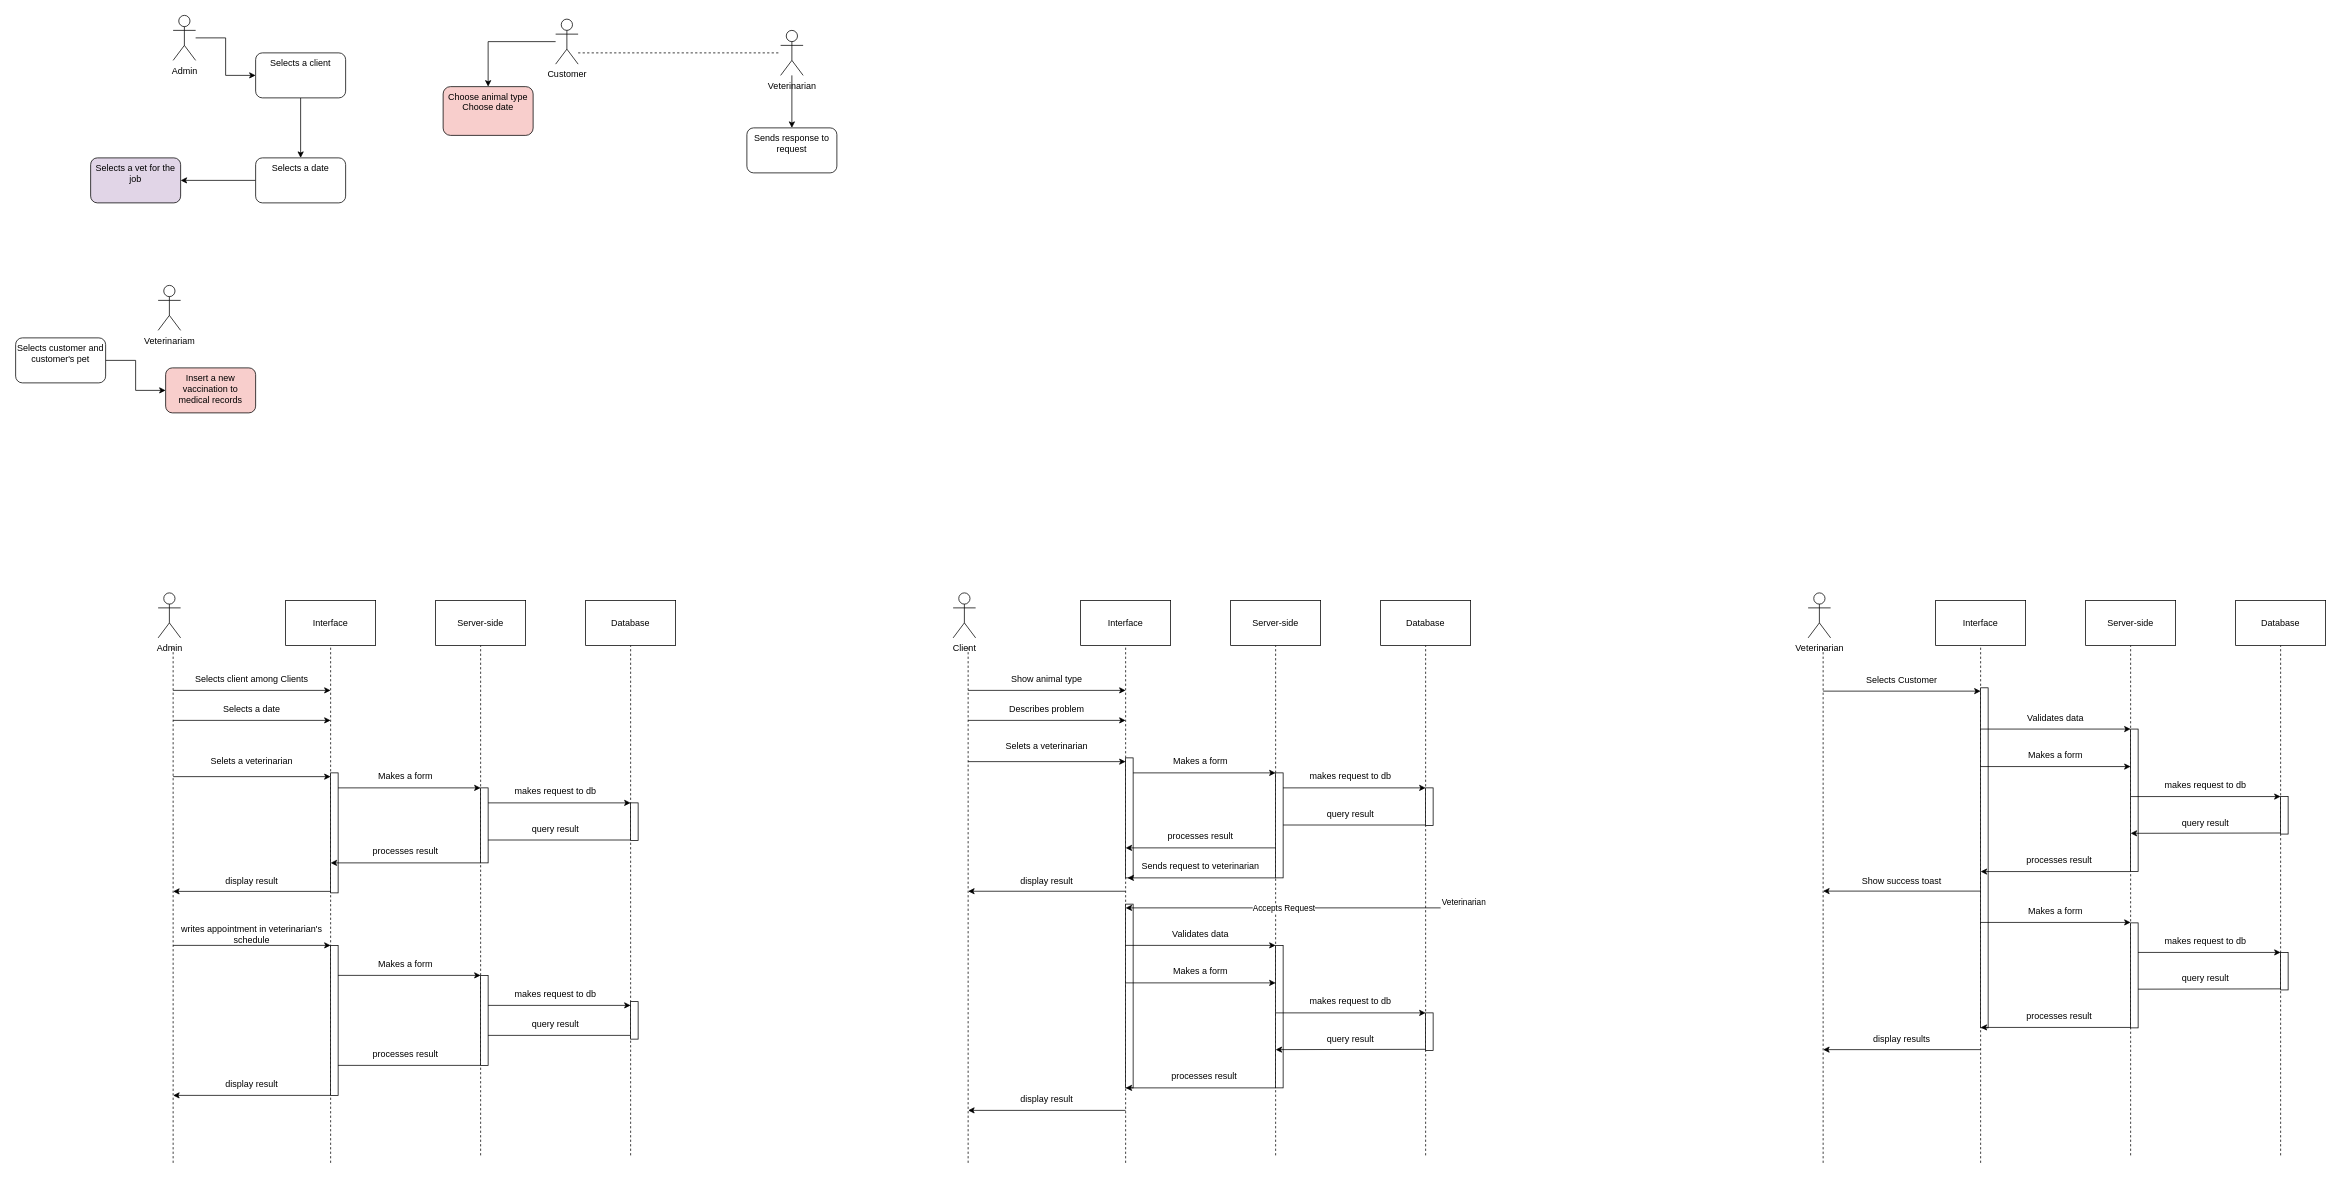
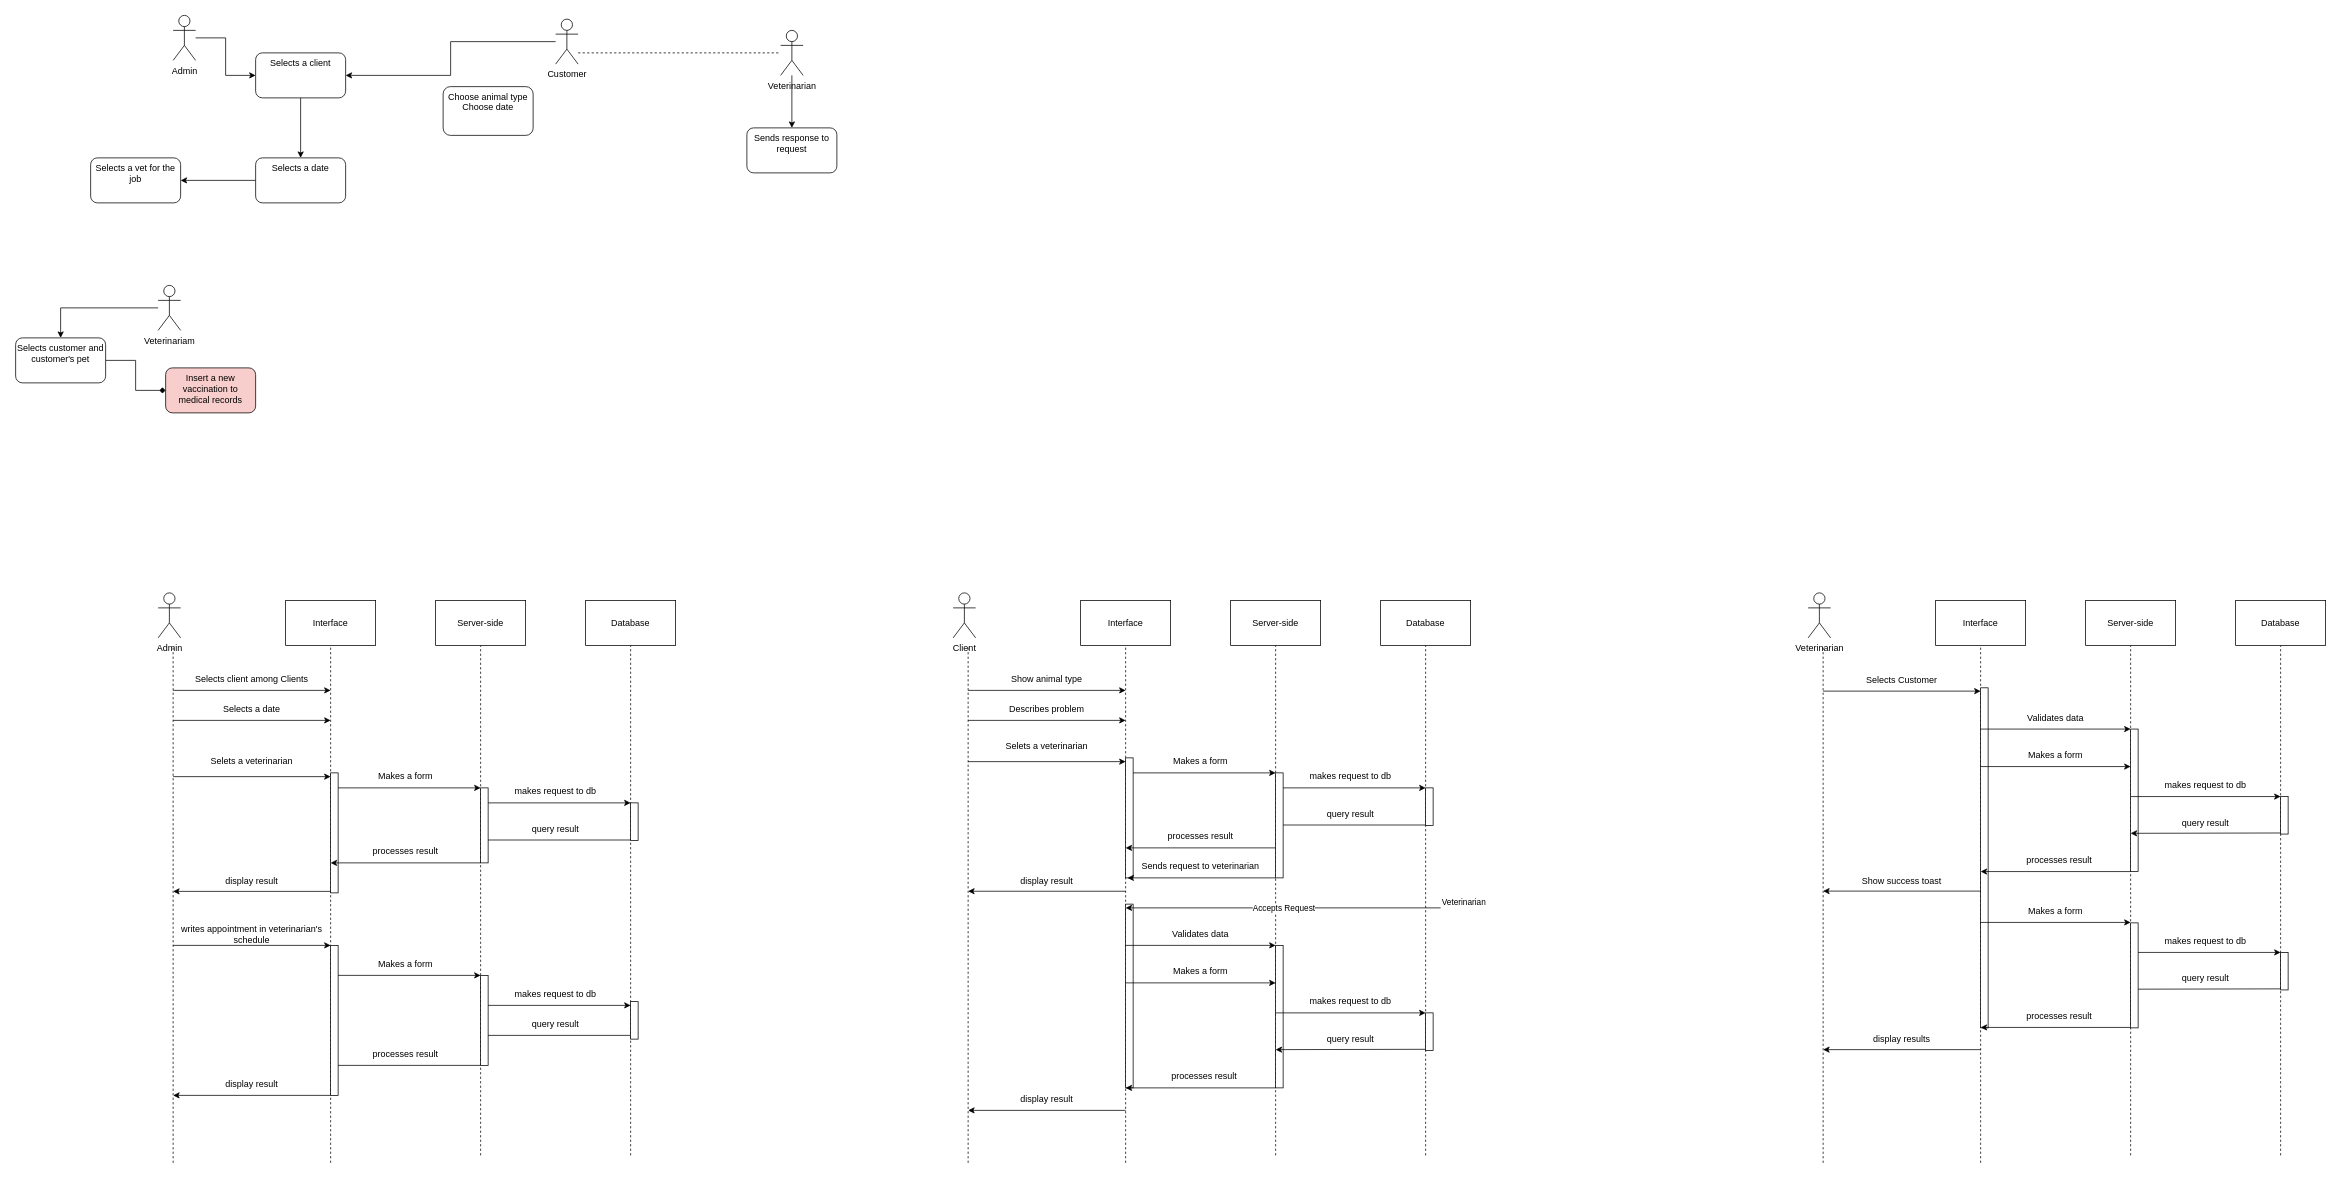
(488, 80) -> (436, 75)
(488, 111) -> (488, 111)
(135, 180) -> (135, 180)
none -> (60, 319)
(159, 390) -> (158, 390)
